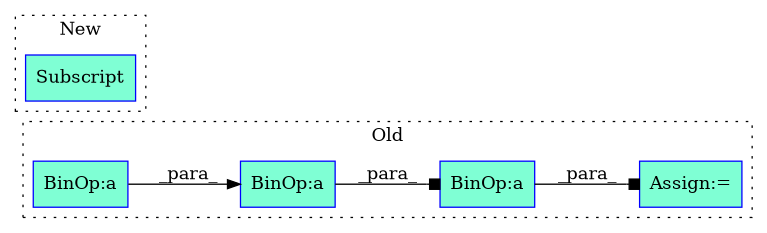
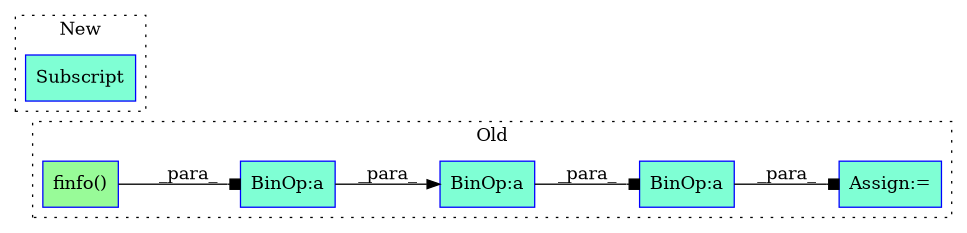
none -> (81, 184)
